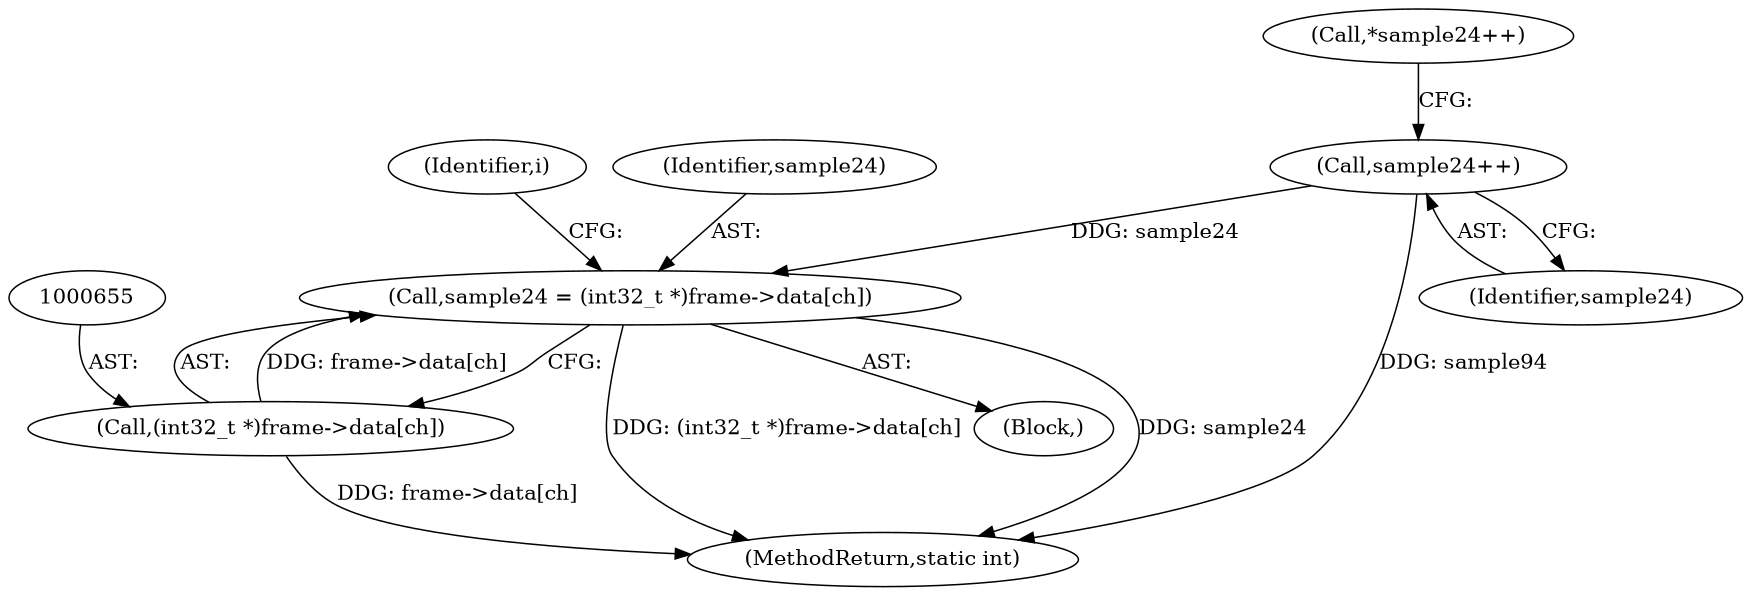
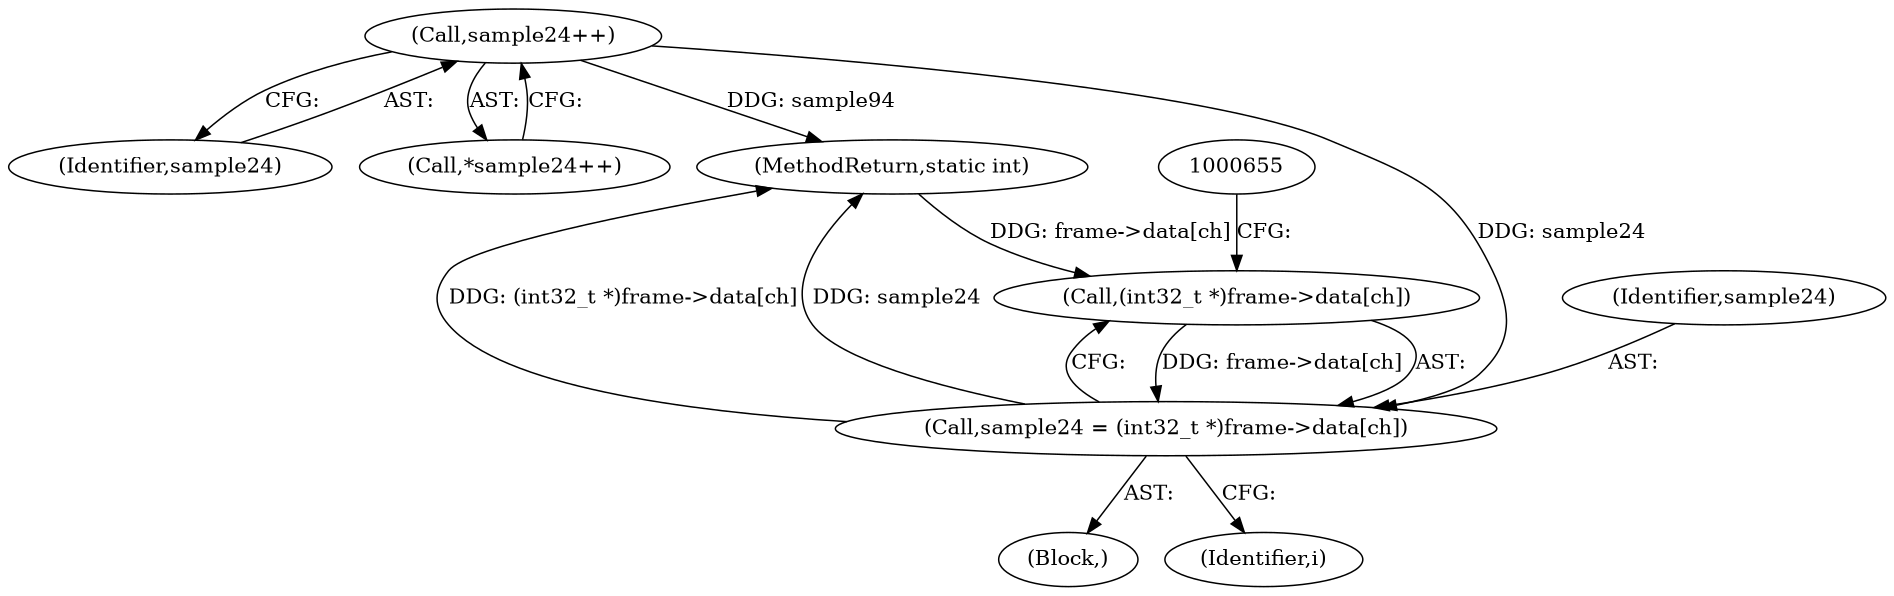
none -> (468, 94)
(552, 227) -> (1210, 488)
(117, 363) -> (1268, 232)
(469, 537) -> (991, 244)
